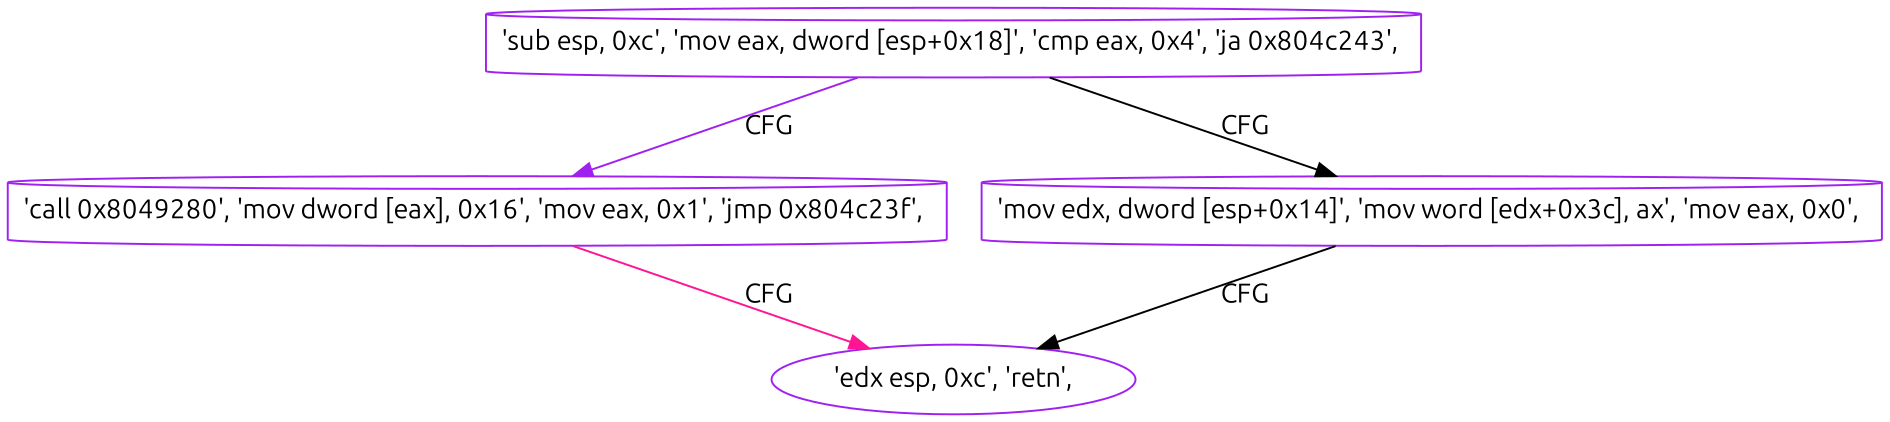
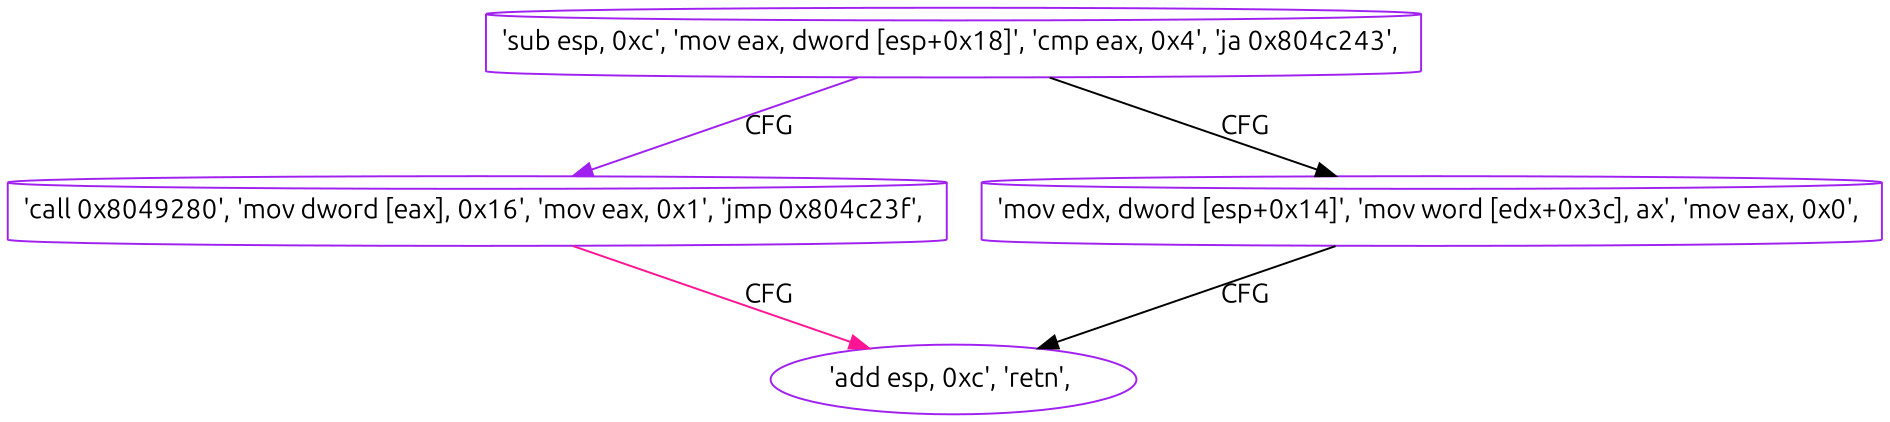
(954, 379) -> (954, 379)
